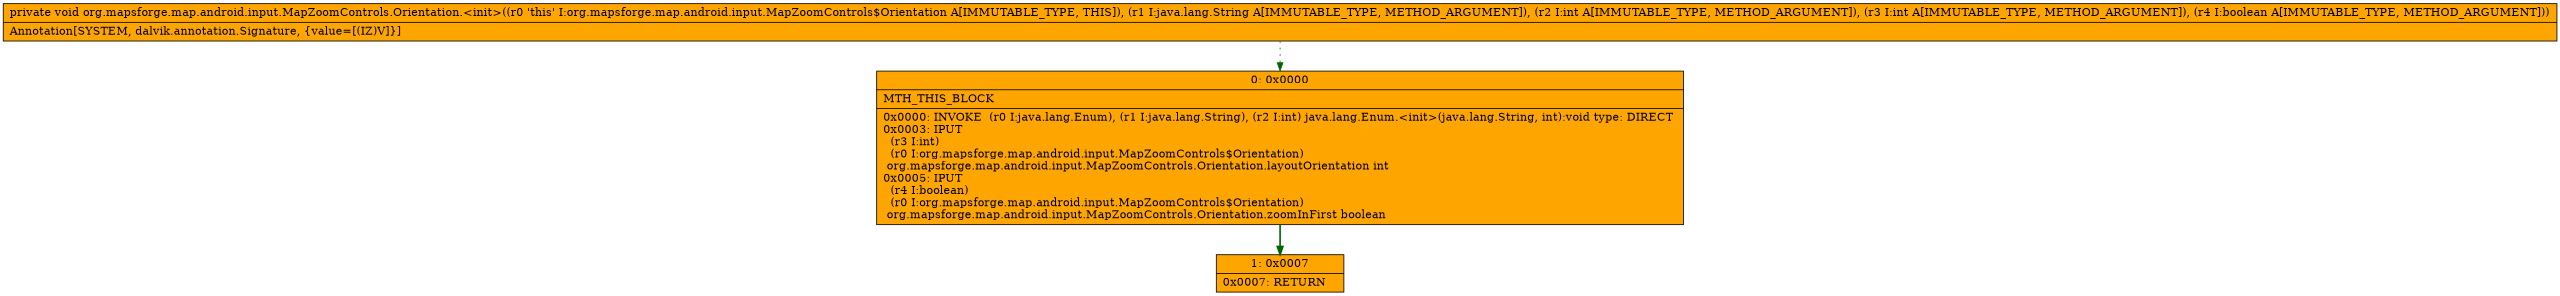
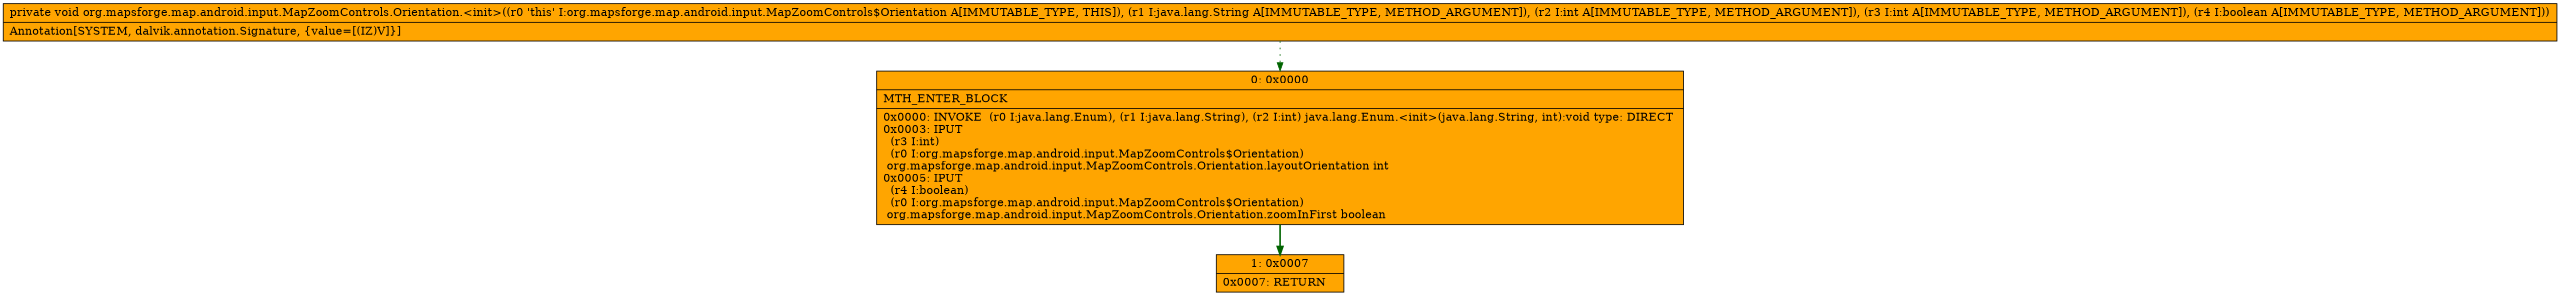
(939, 99) -> (946, 99)
